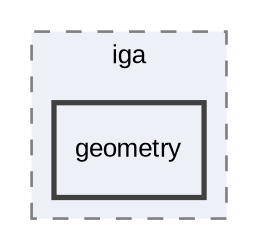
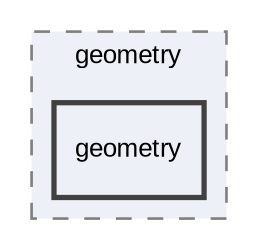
(129, 57) -> (129, 57)
